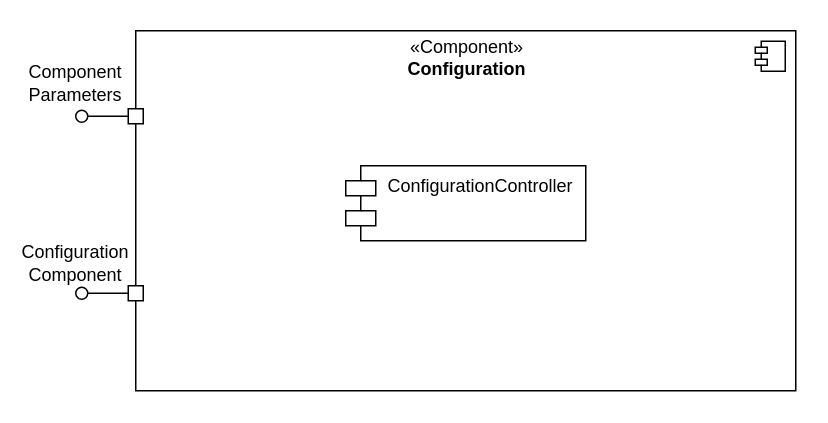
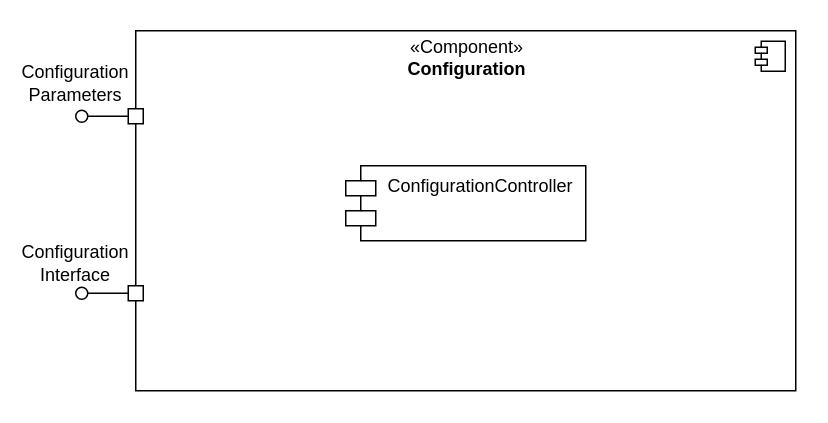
(76, 83) -> (76, 83)
(76, 263) -> (76, 263)
